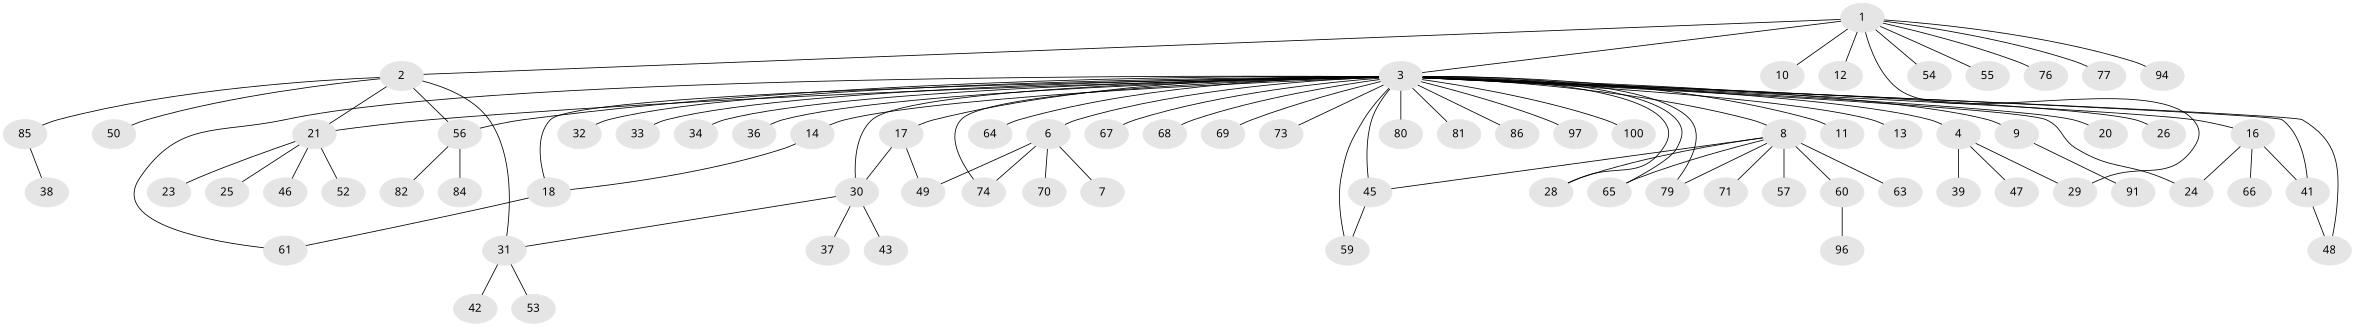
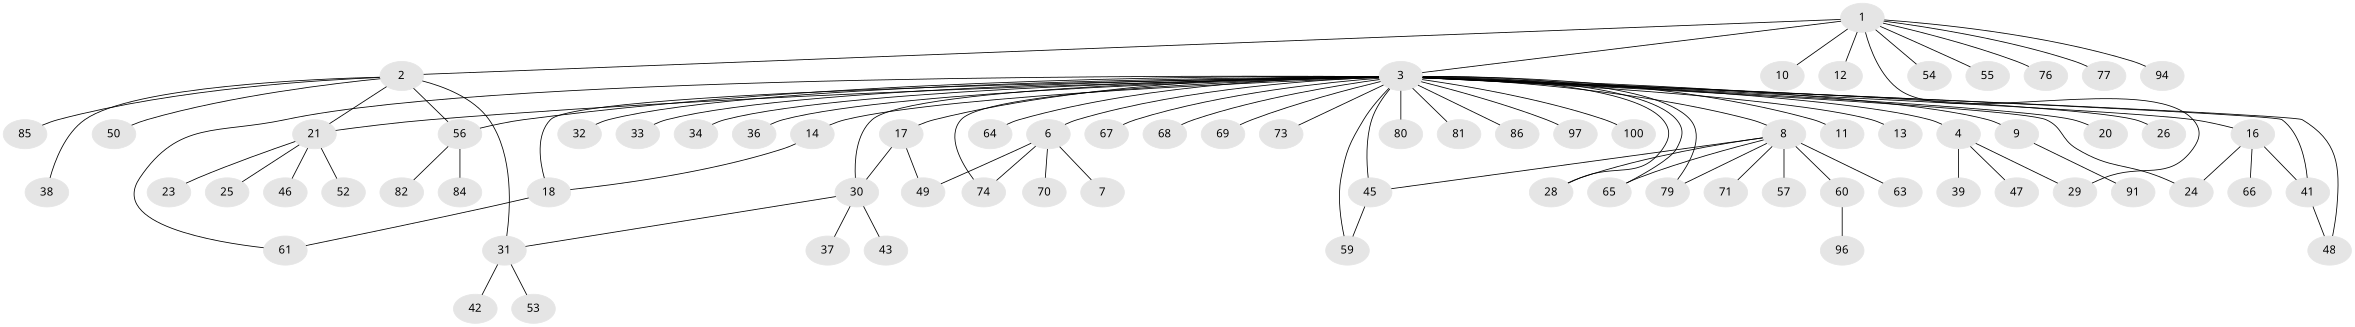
(36, 163) -> (196, 90)
